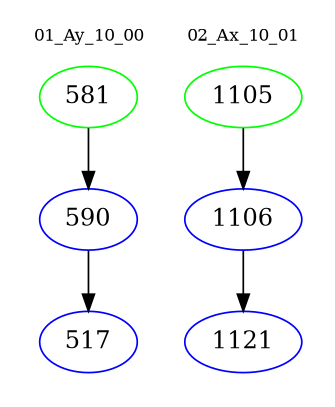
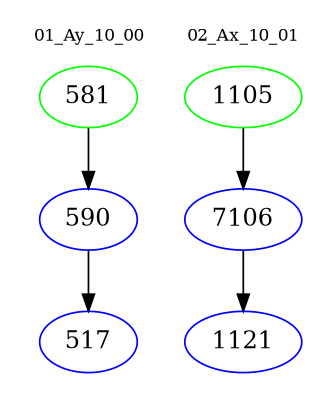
(243, 219) -> (243, 219)
